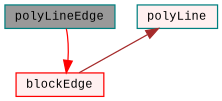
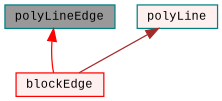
(68, 45) -> (52, 57)
